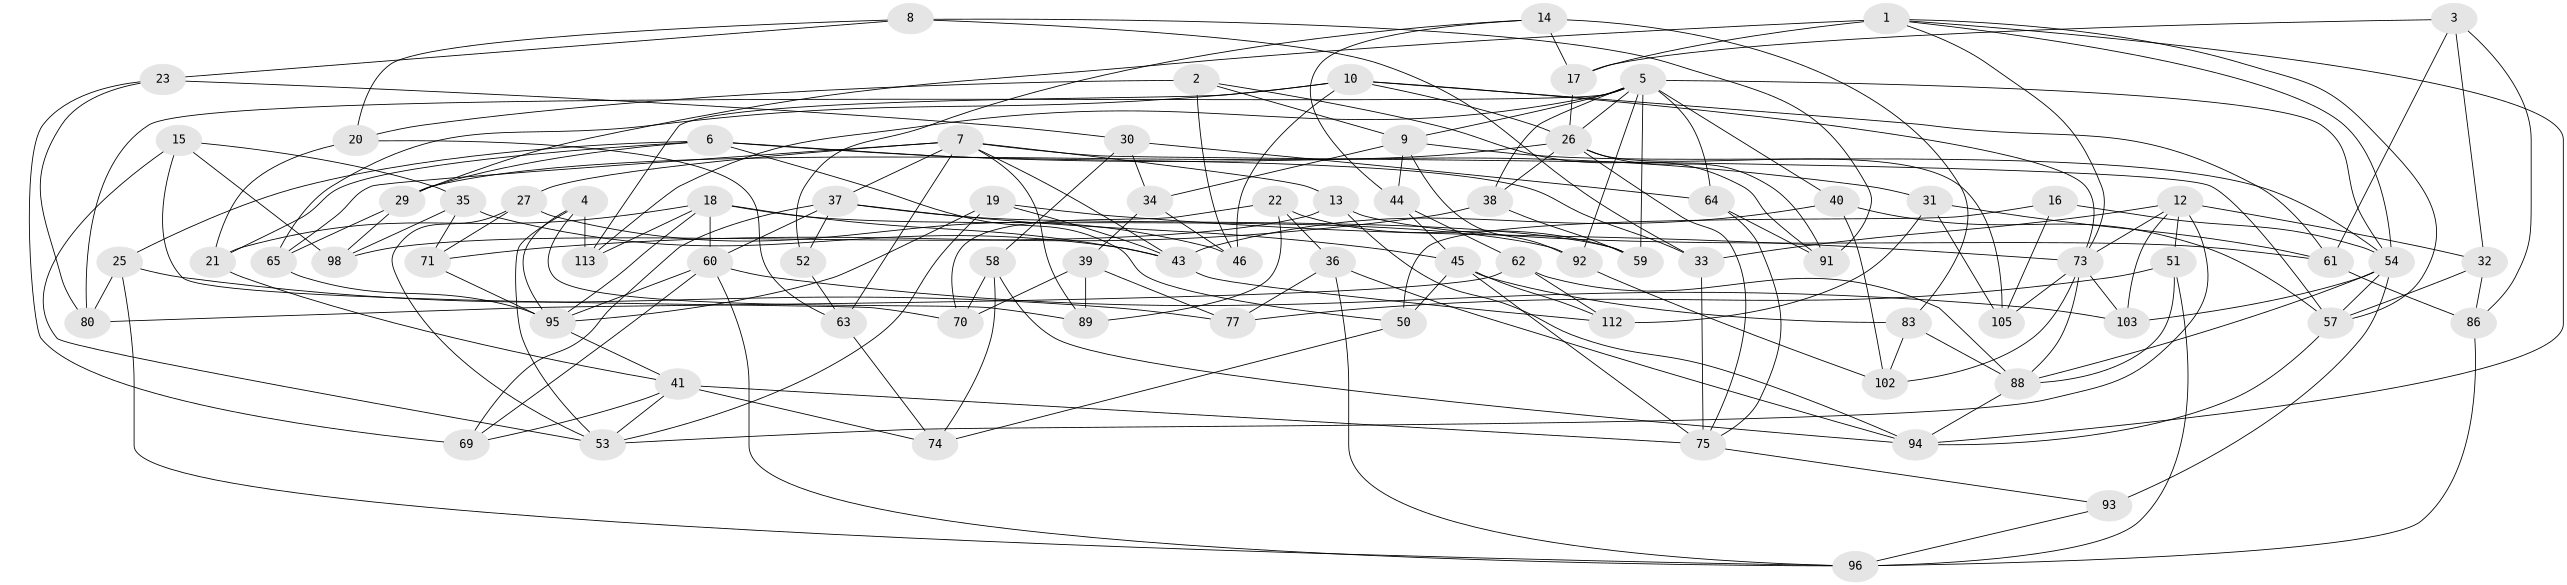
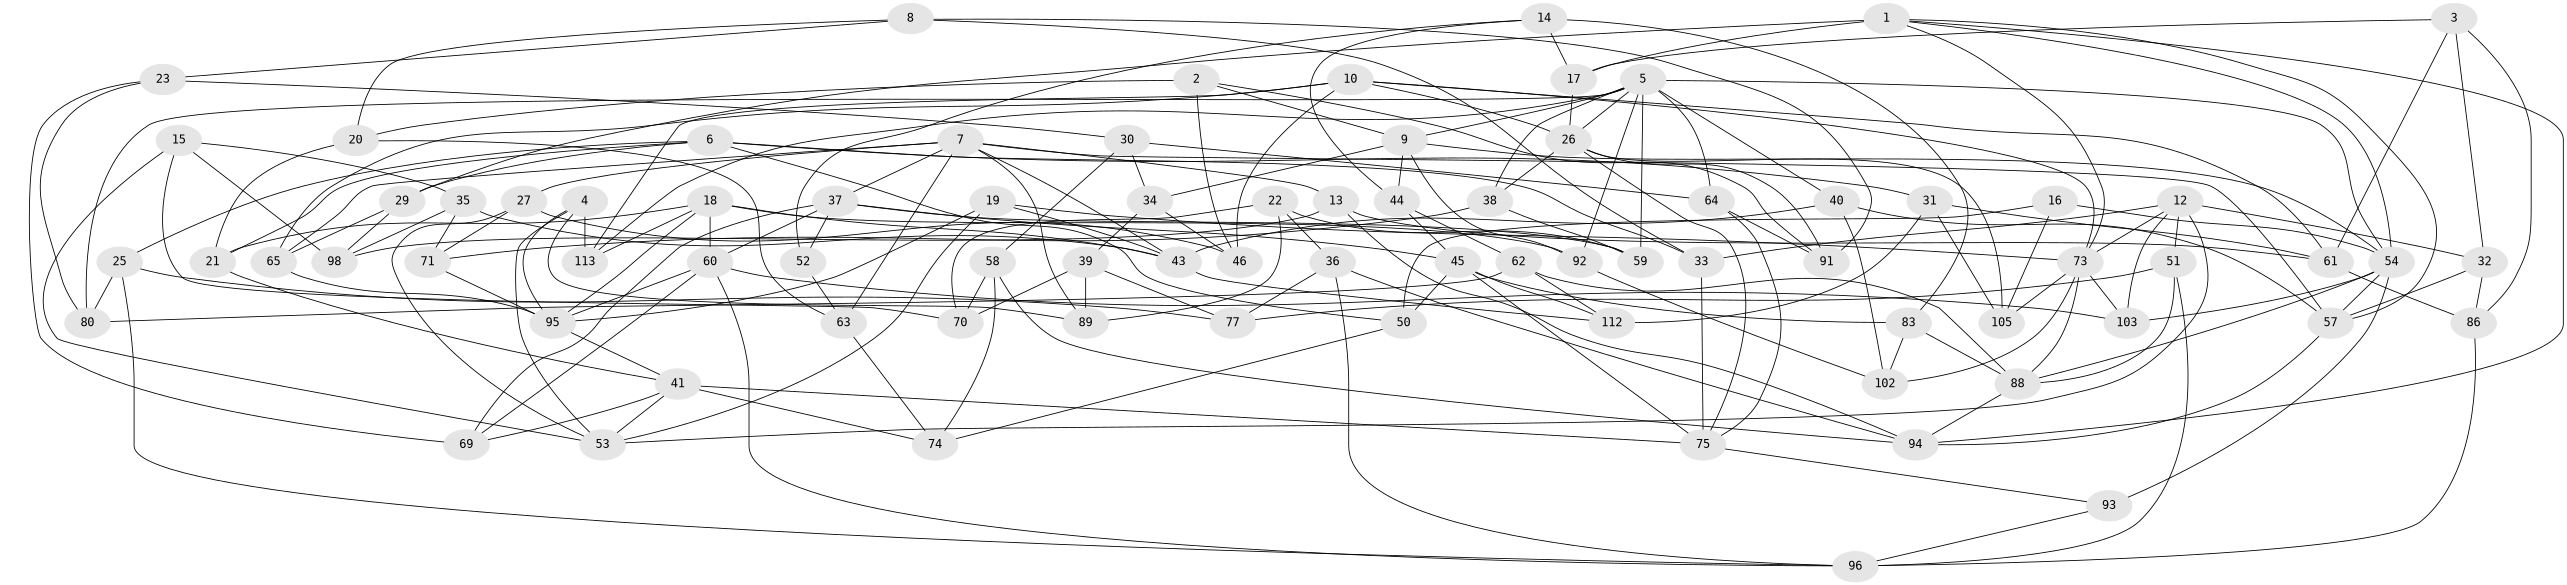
(841, 157) -> none
